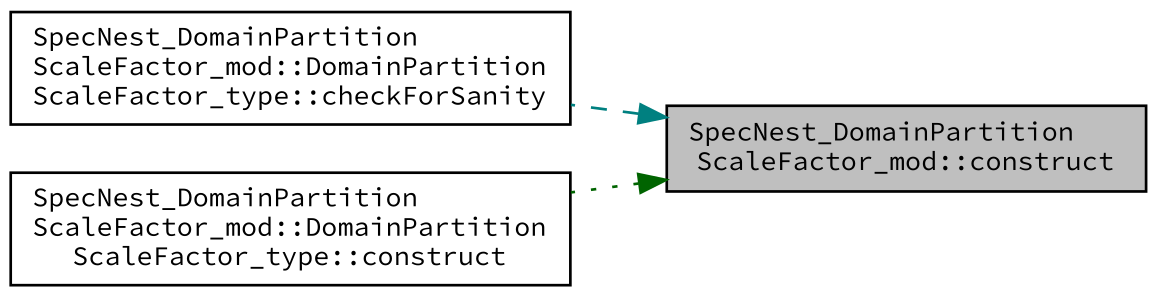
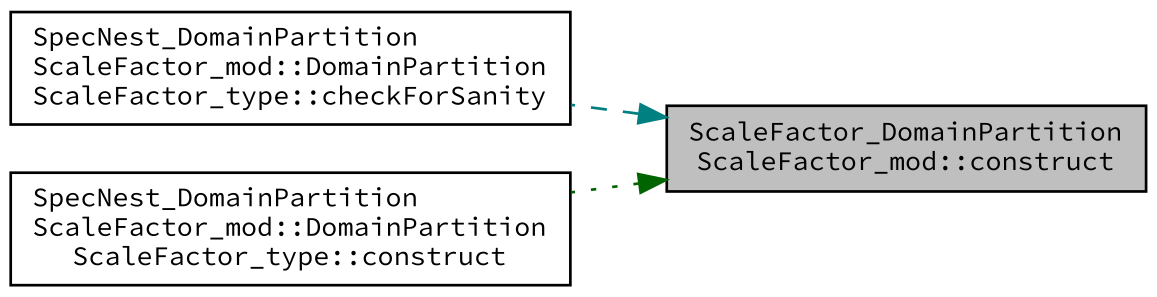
(906, 149) -> (906, 149)
